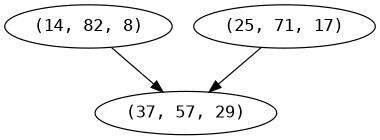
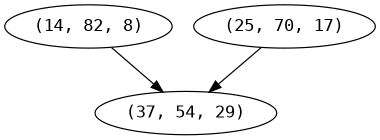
(285, 26) -> (285, 26)
(186, 113) -> (186, 113)
